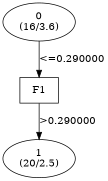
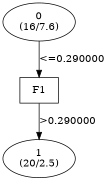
(39, 22) -> (39, 22)
